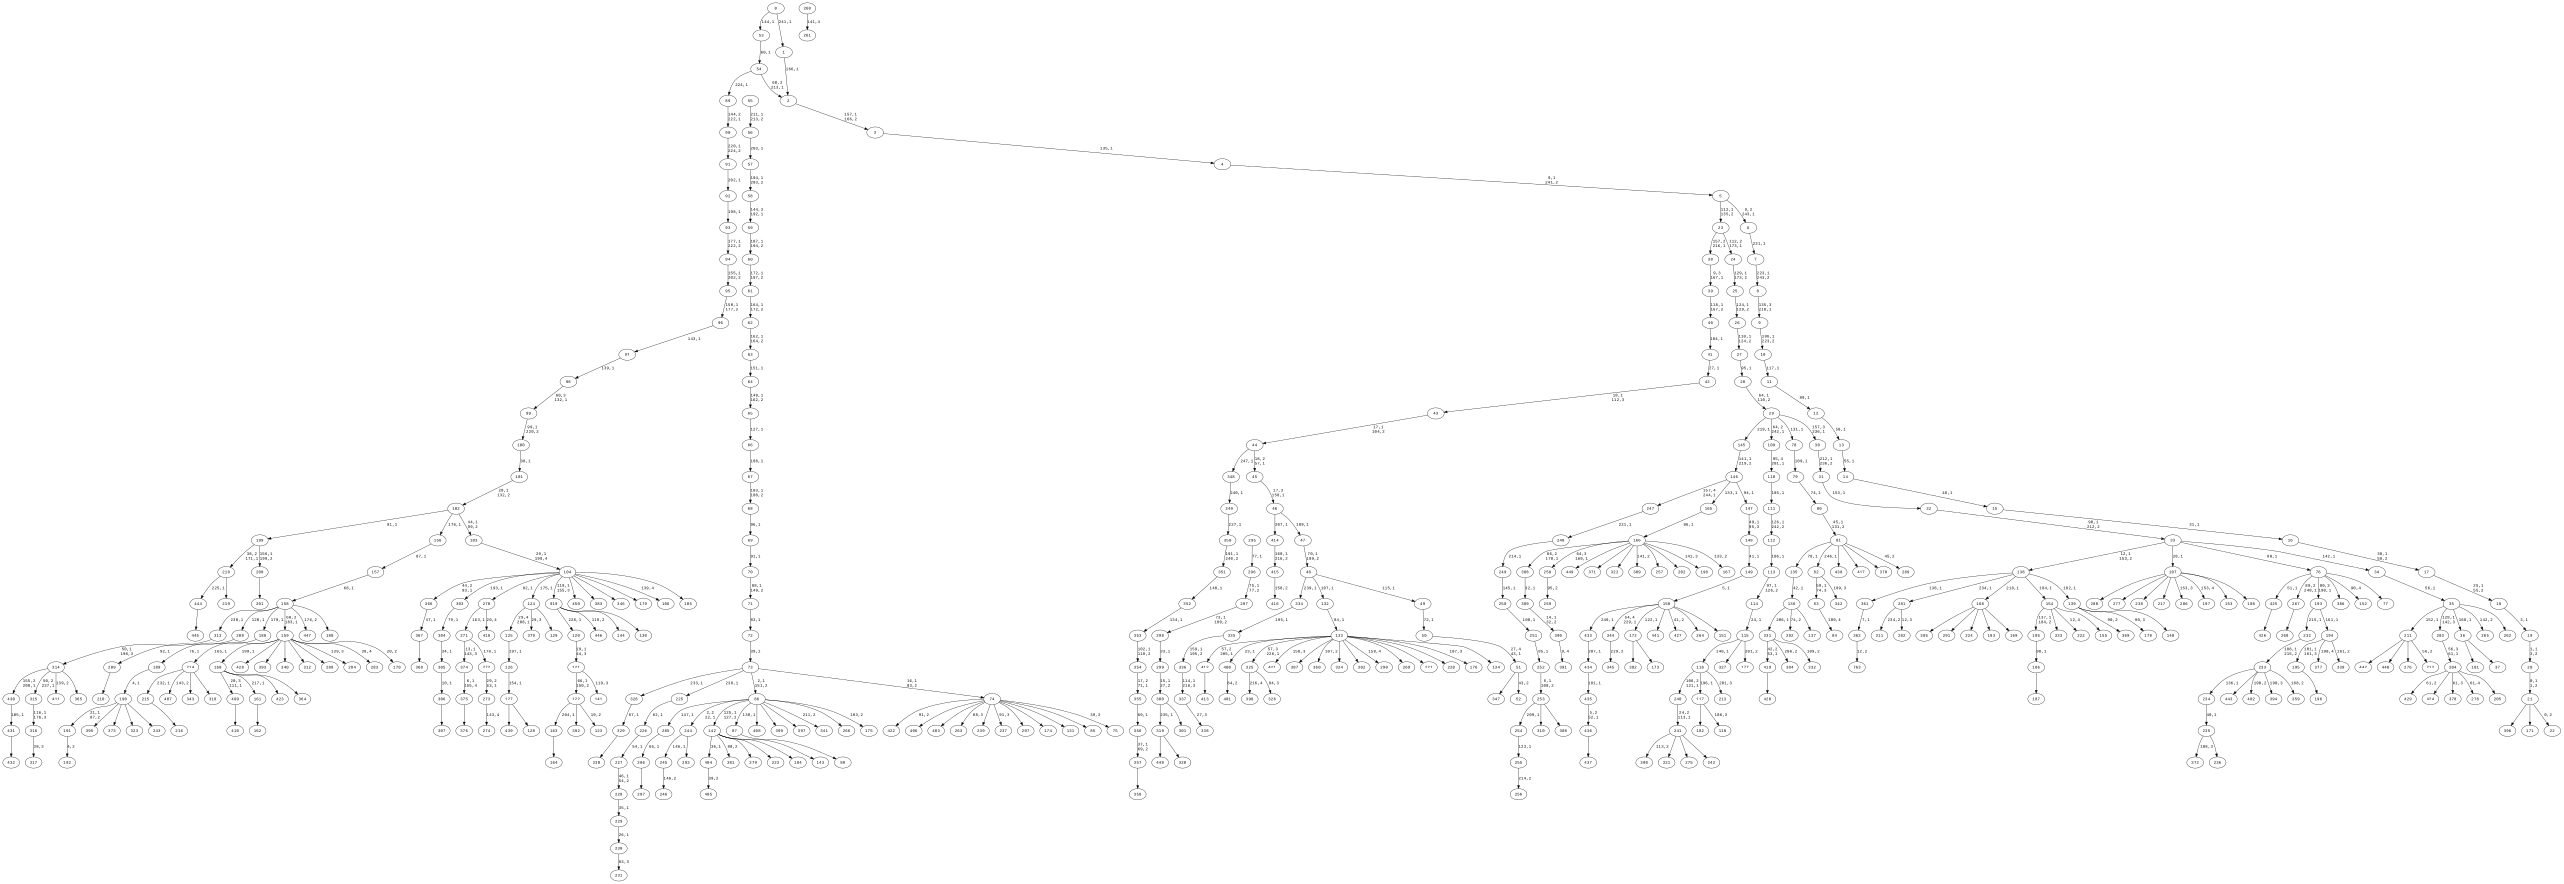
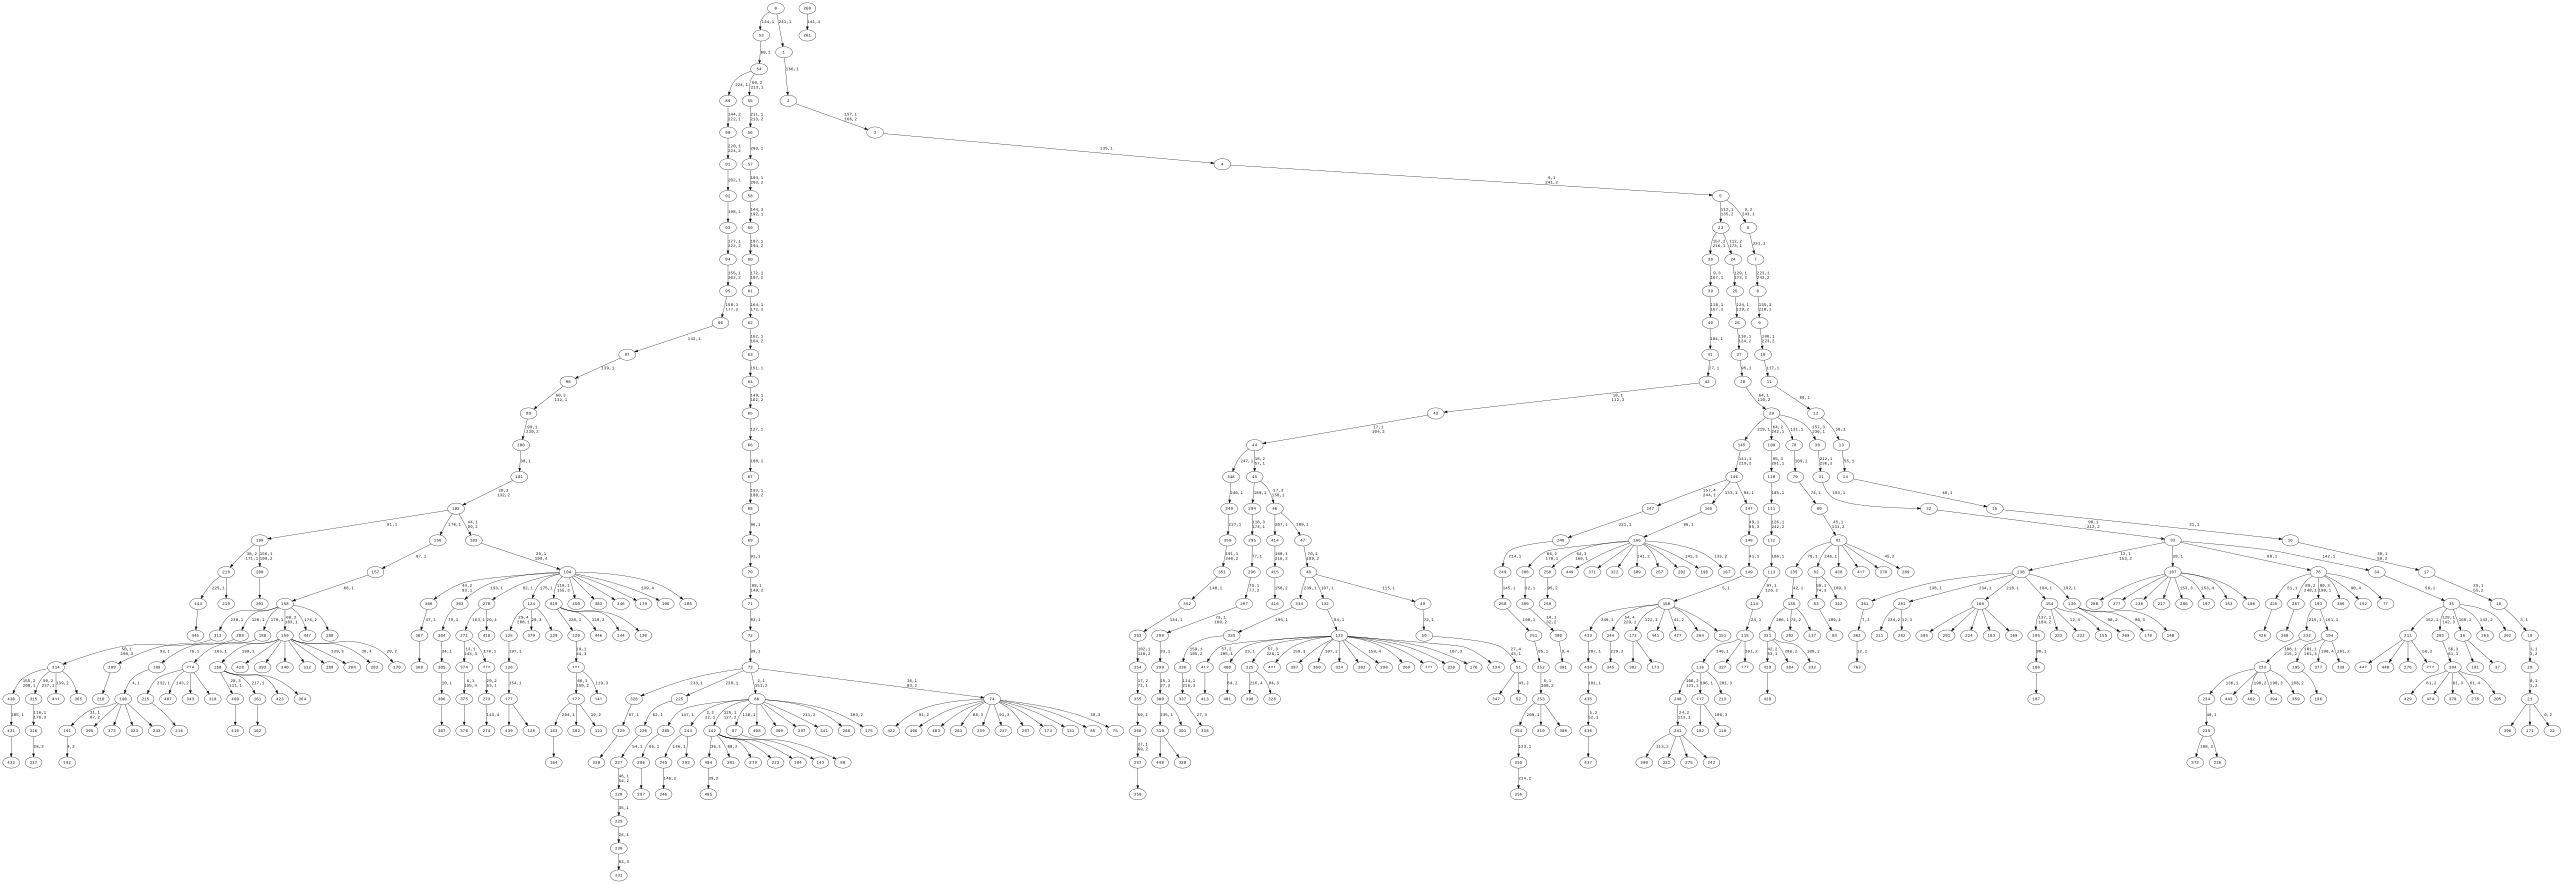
(768, 87) -> (750, 82)
none -> (1252, 509)
